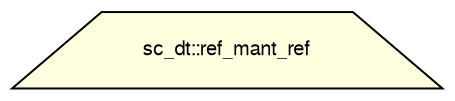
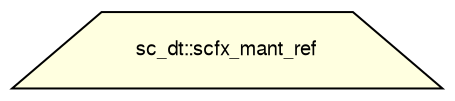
(227, 50) -> (227, 50)
